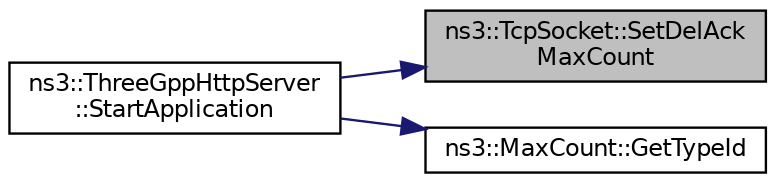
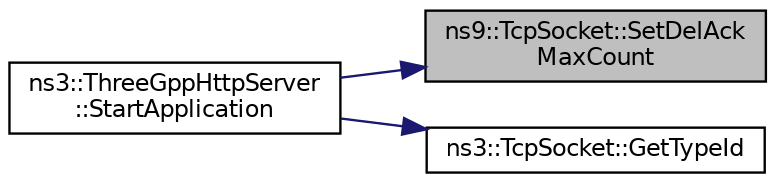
(596, 46) -> (596, 46)
(596, 150) -> (596, 150)
